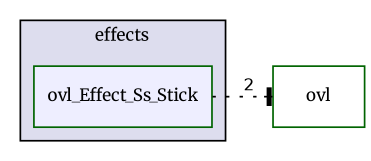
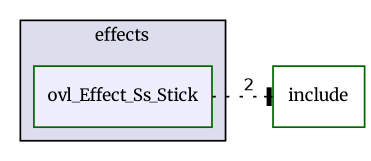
(319, 97) -> (319, 97)
